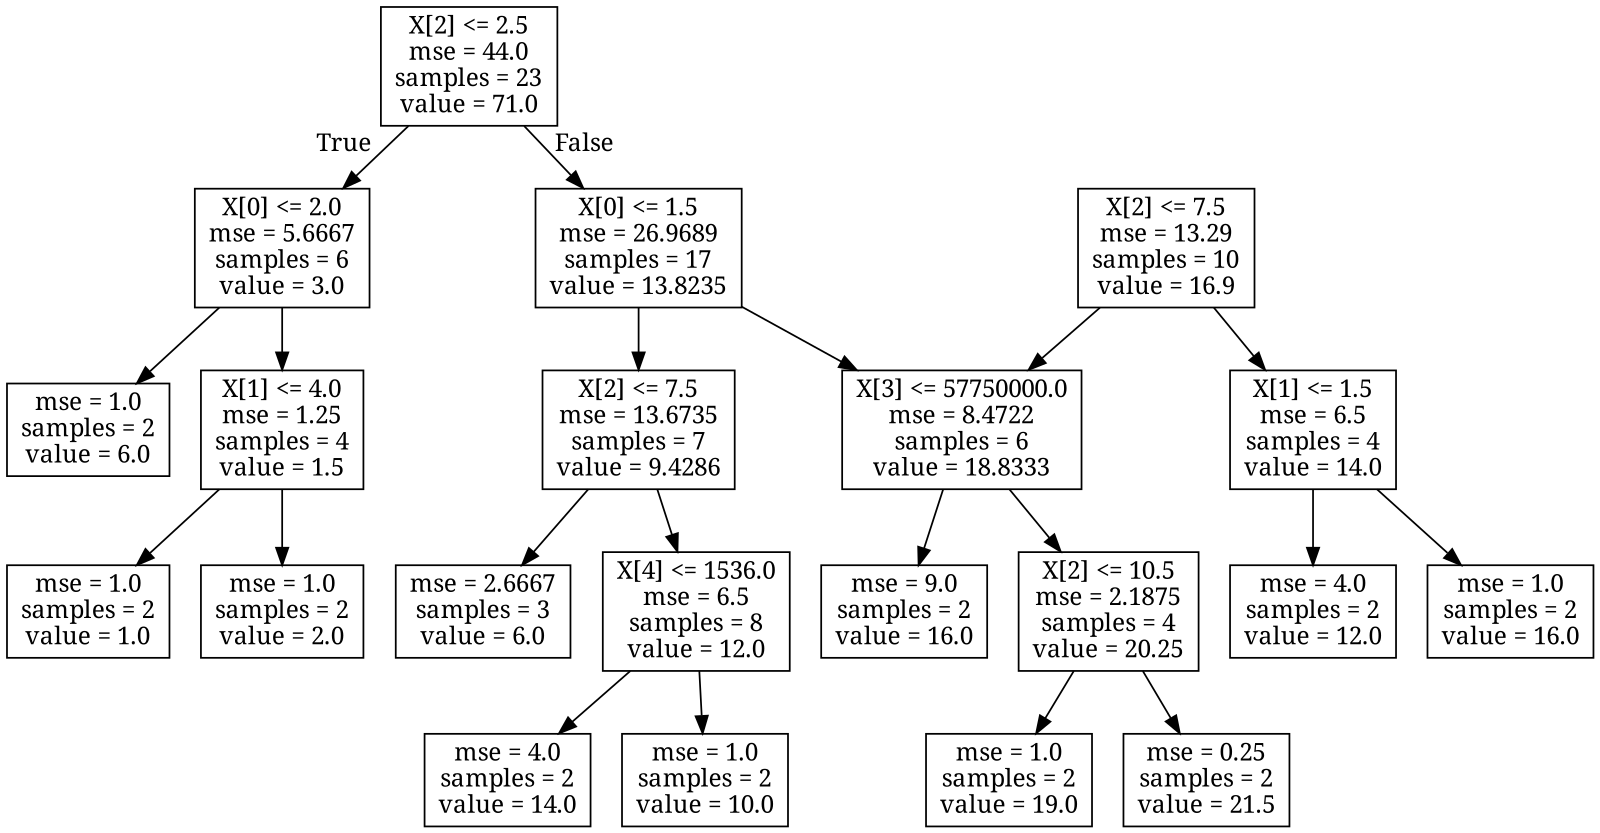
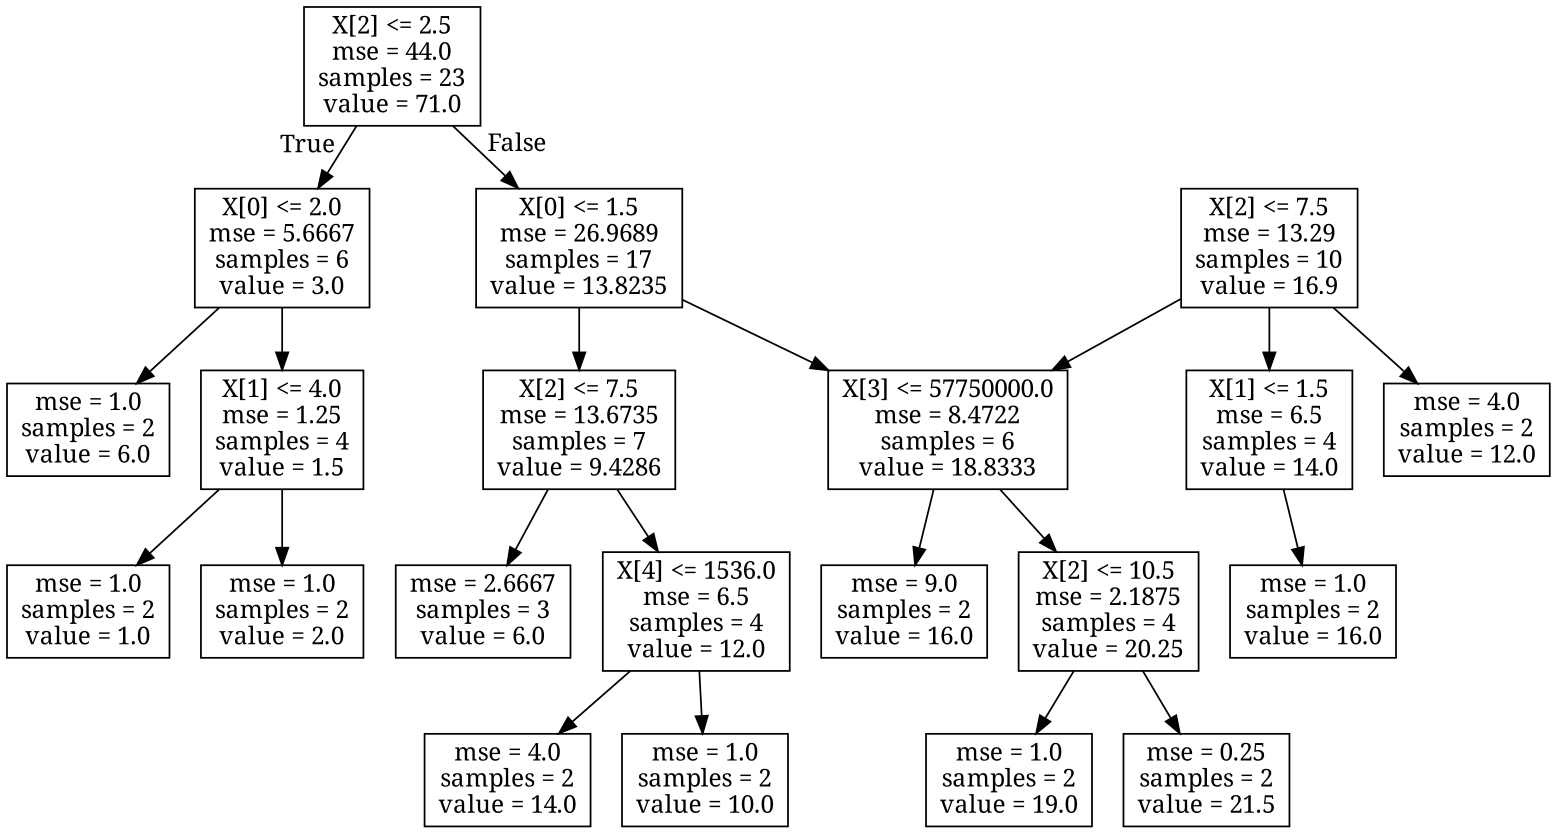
(1313, 518) -> (1369, 339)
(696, 612) -> (696, 612)
